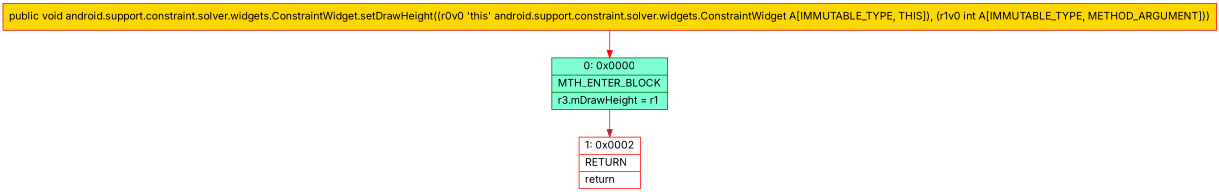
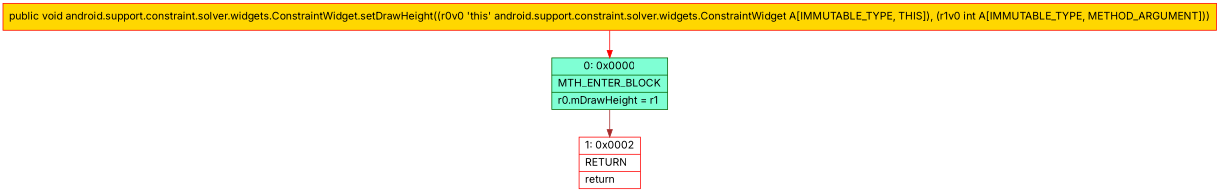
(608, 101) -> (608, 101)
